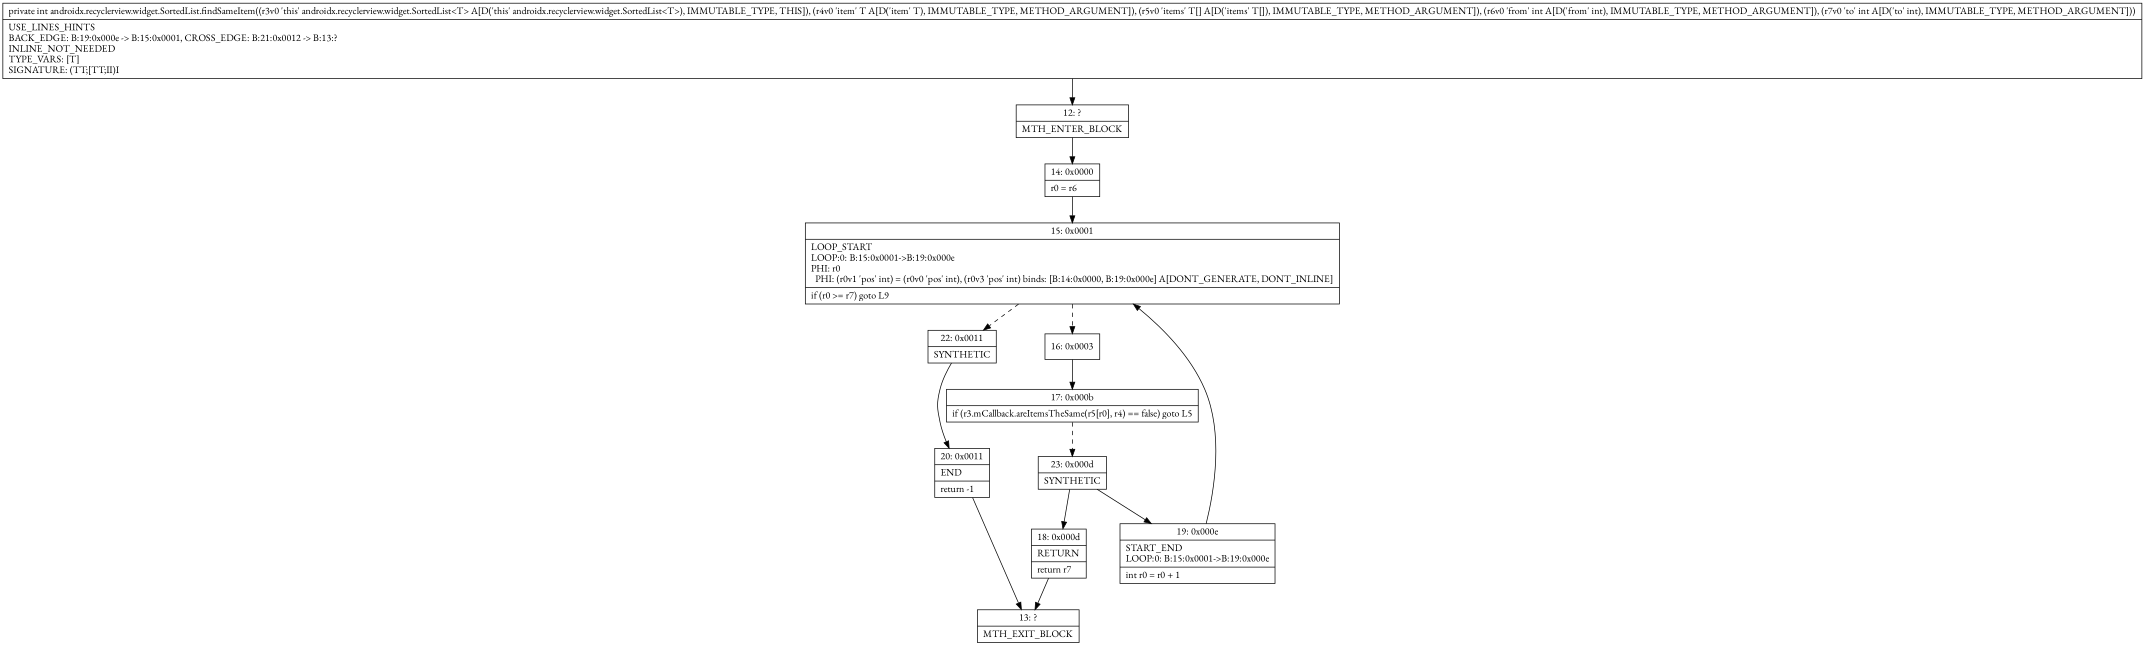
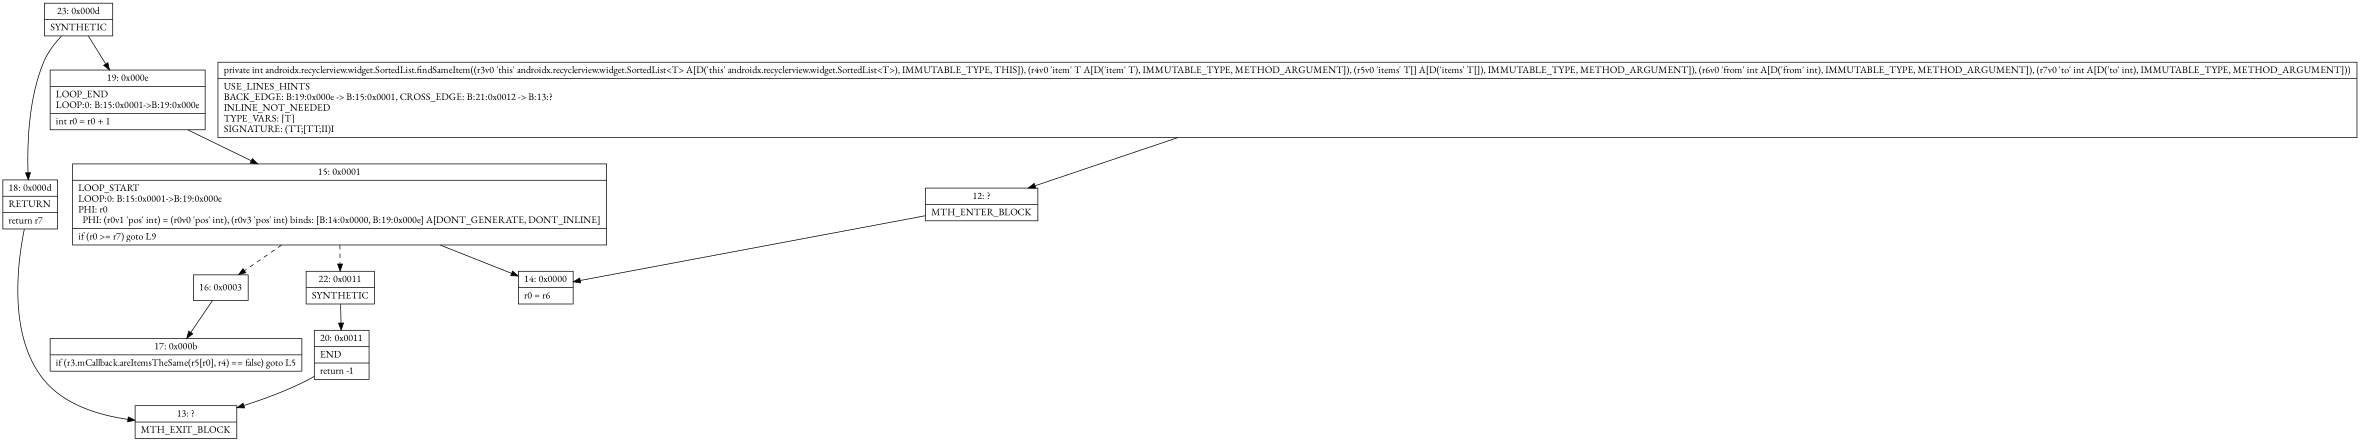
(1072, 206) -> (476, 259)
(1072, 436) -> none
(1154, 548) -> (82, 94)
